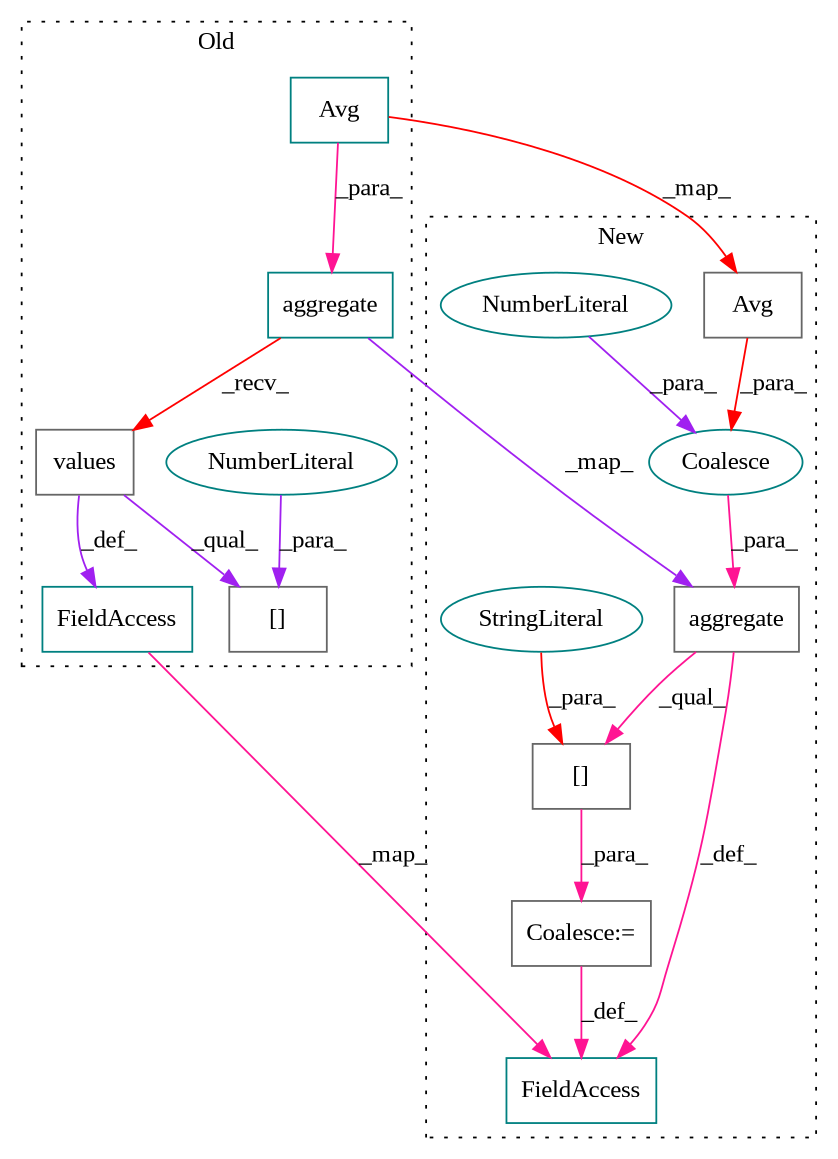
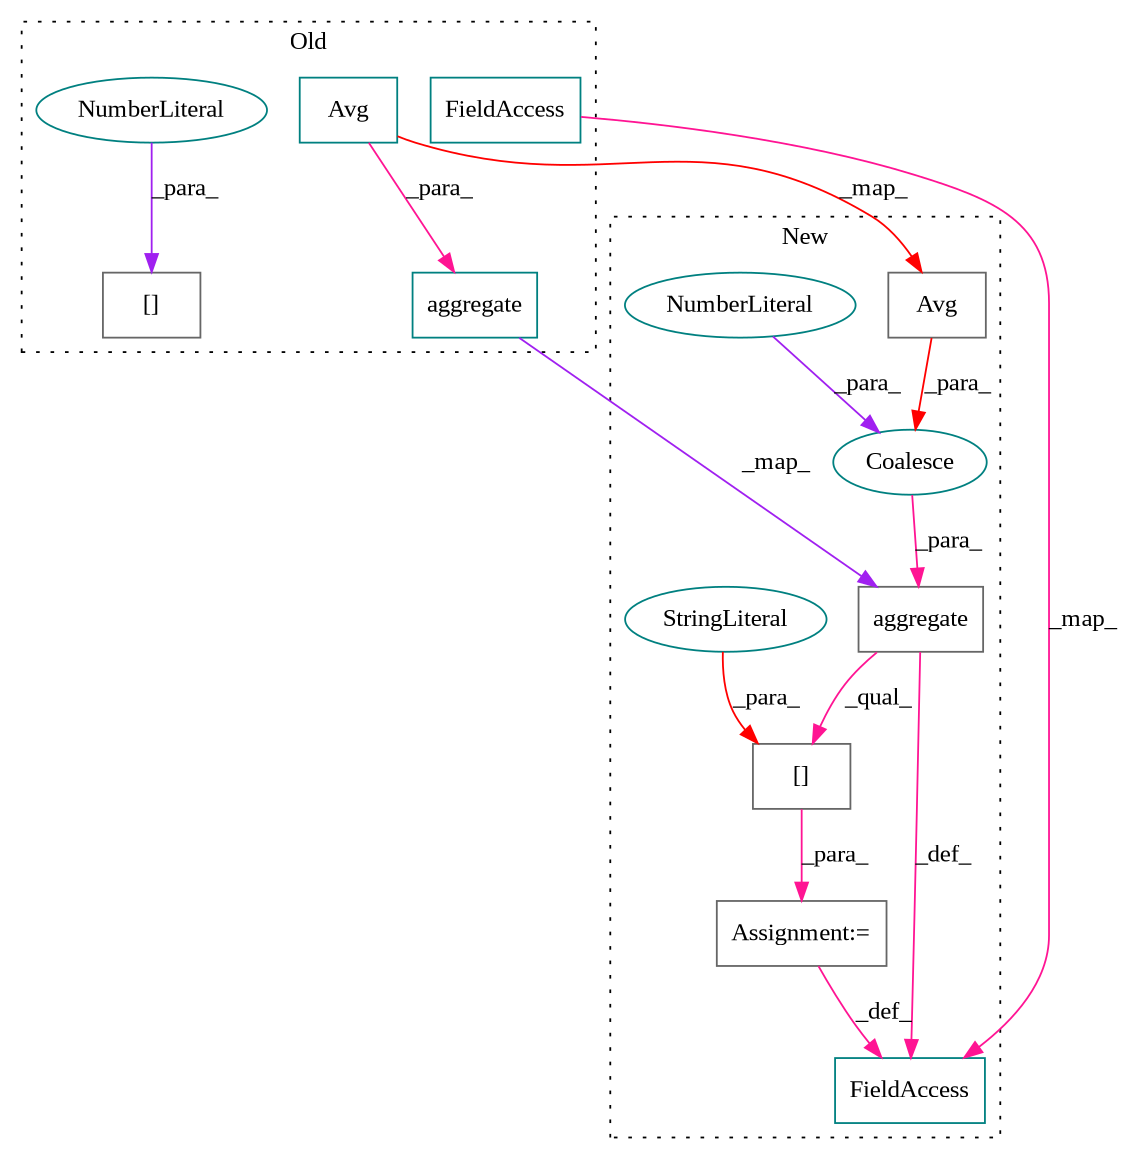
(85, 462) -> none
(581, 933) -> (802, 933)
